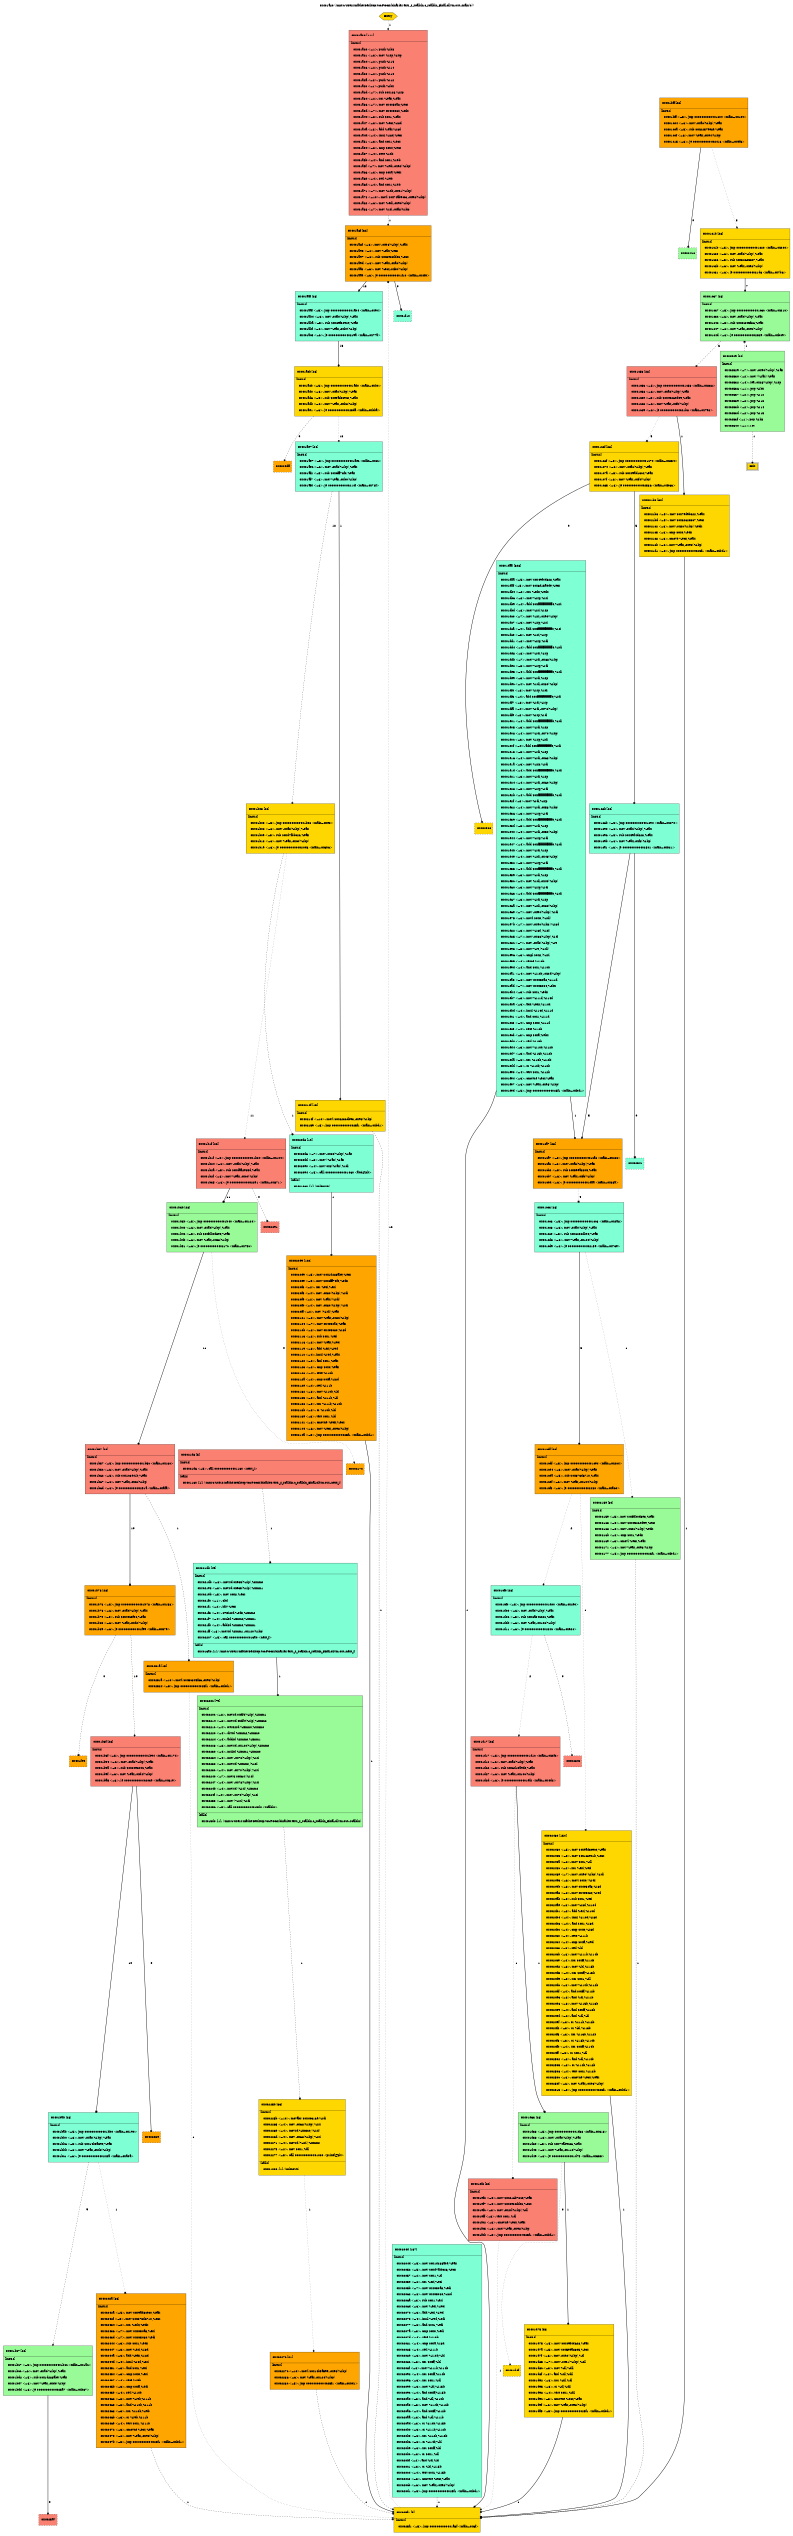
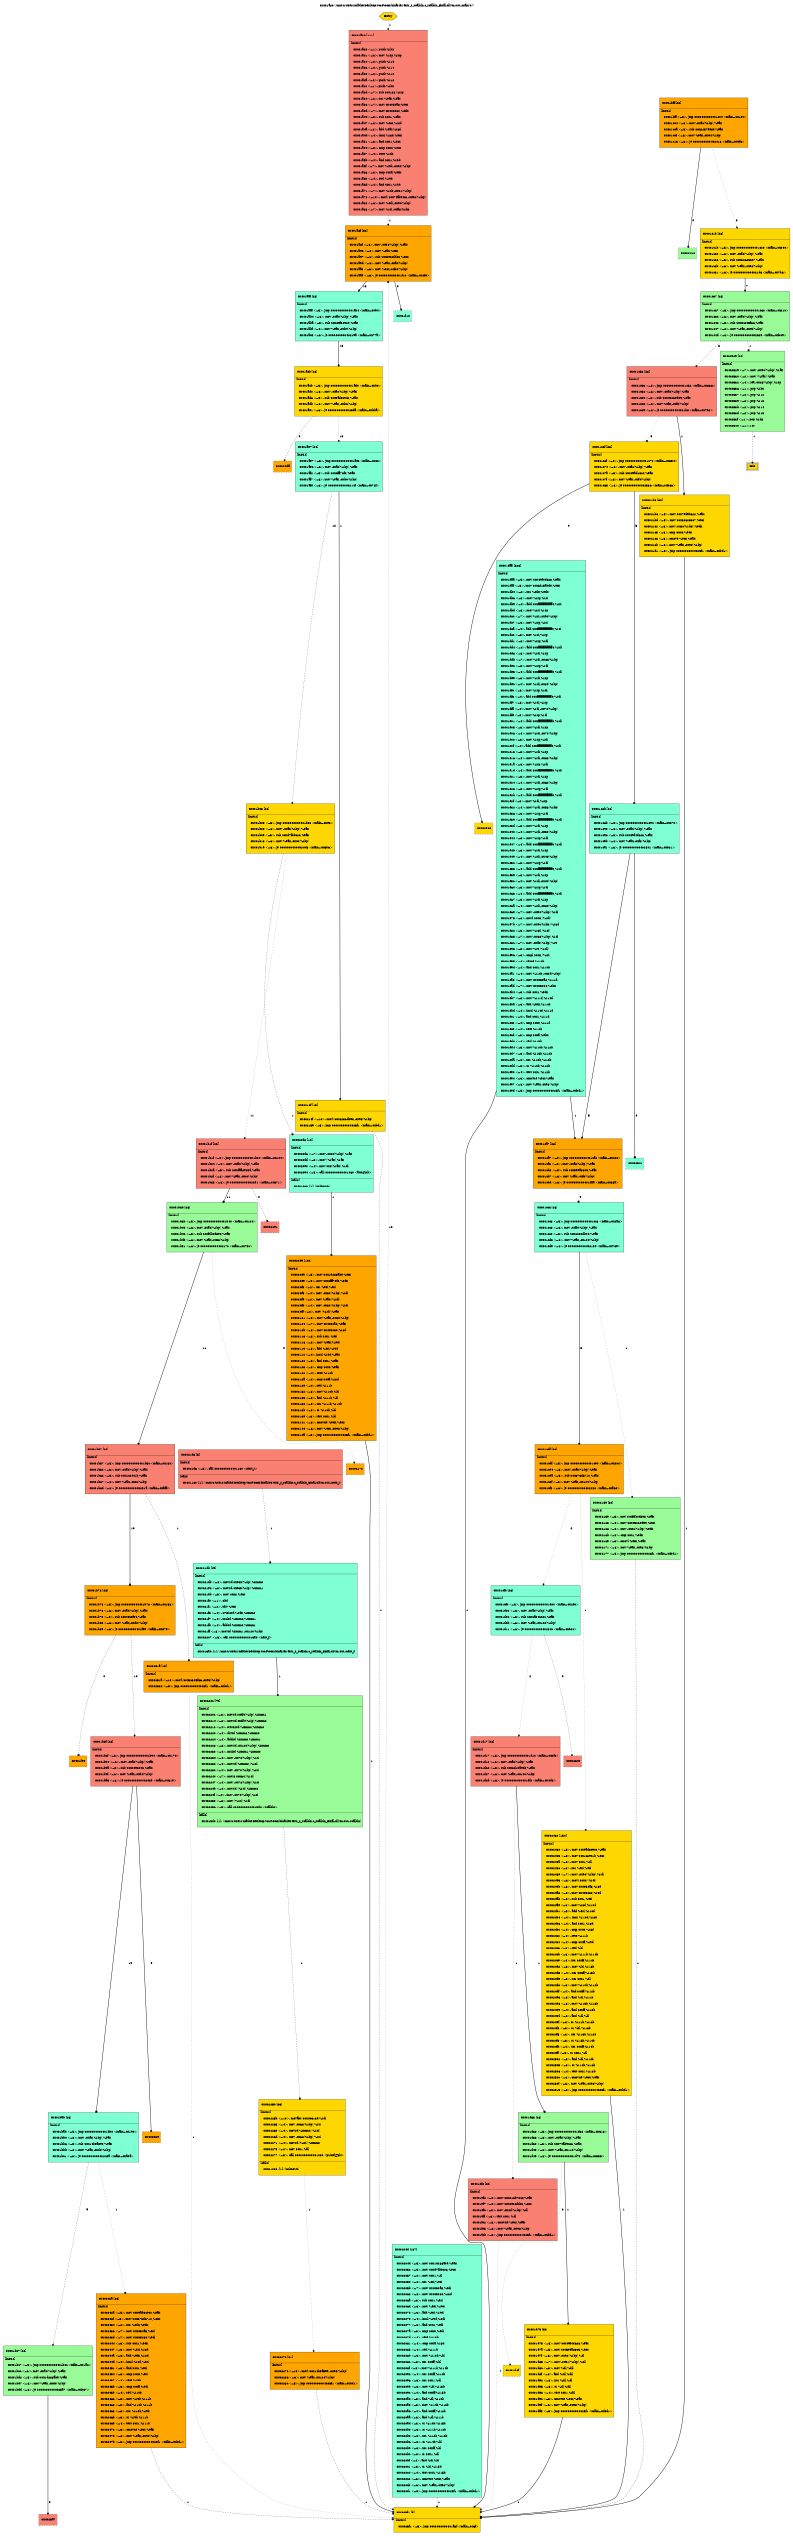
(744, 347) -> (748, 345)
